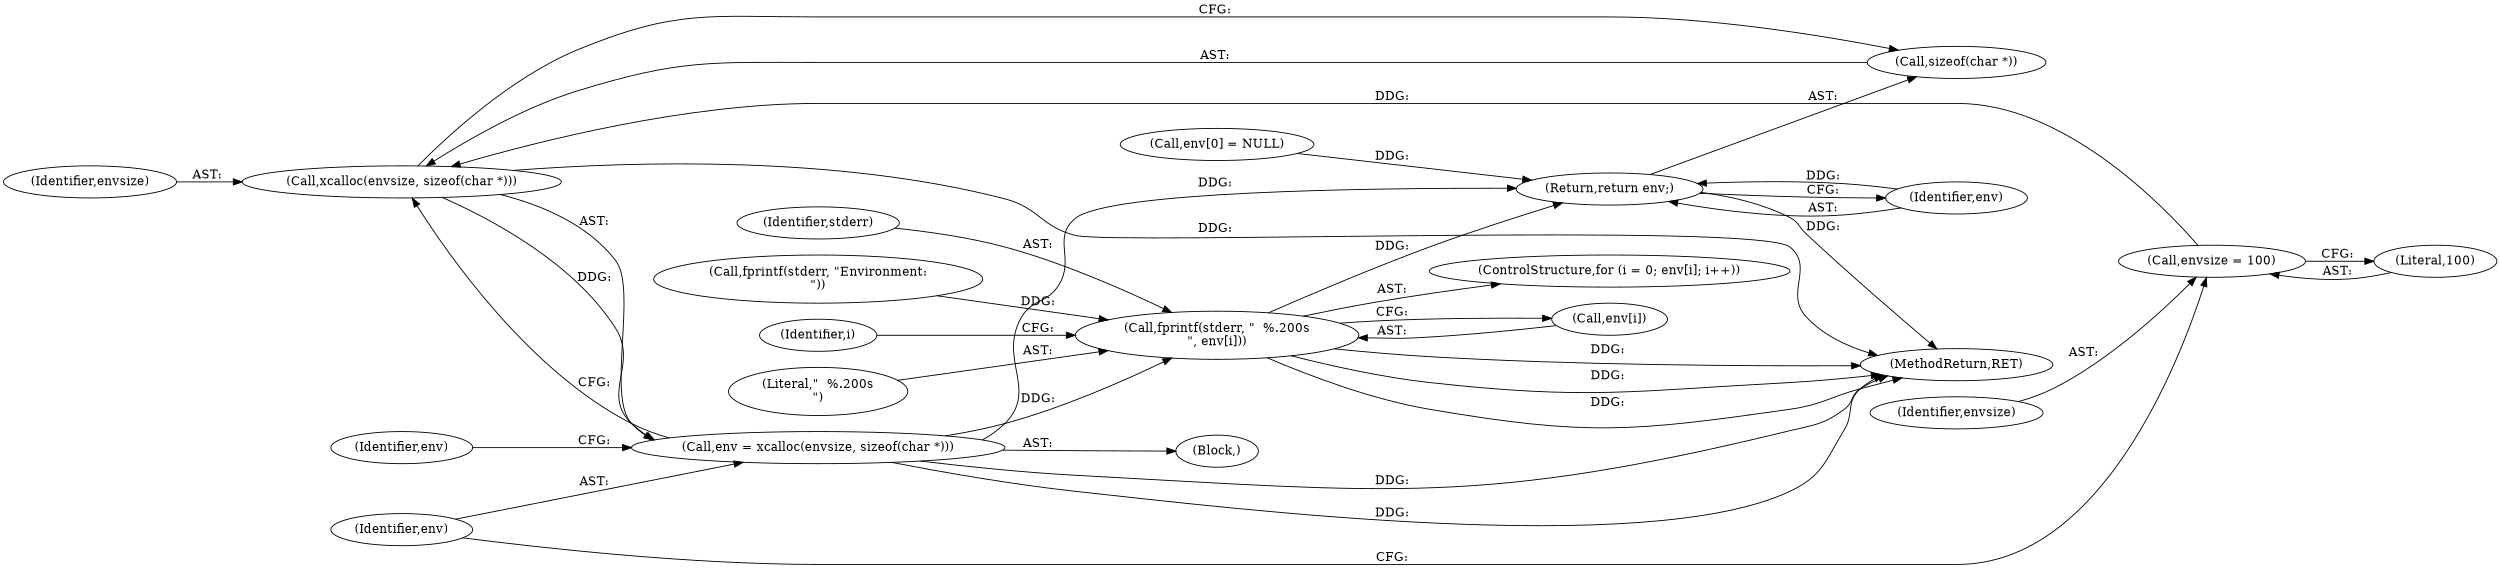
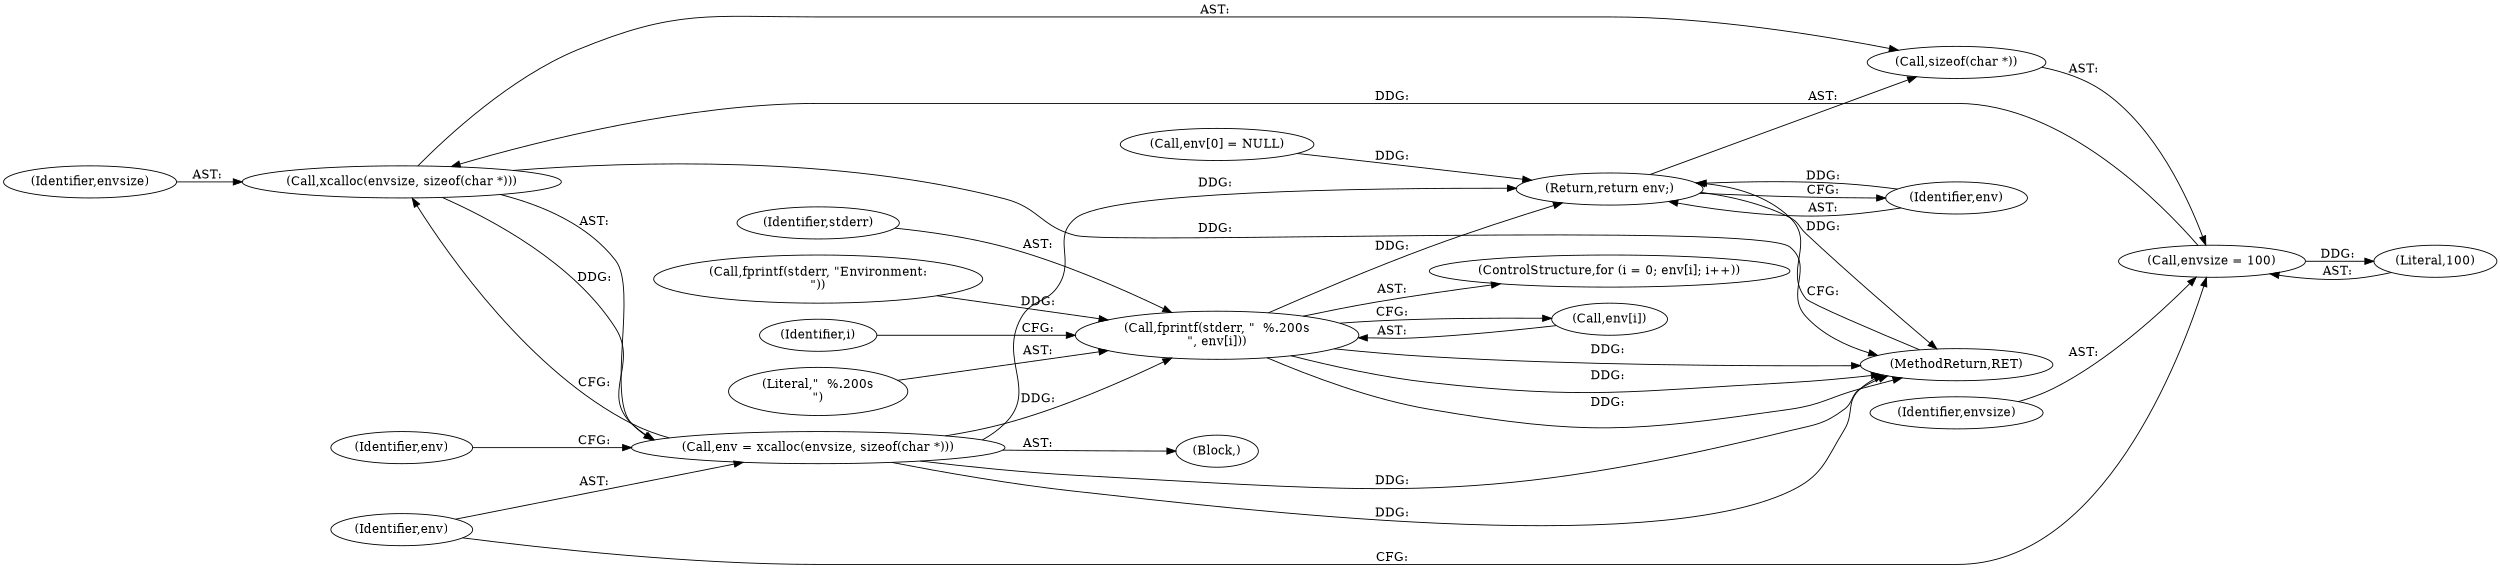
(1217, 10) -> (1217, 10)
(1141, 62) -> (2144, 130)
(2340, 255) -> (2340, 255)
none -> (1804, 295)
